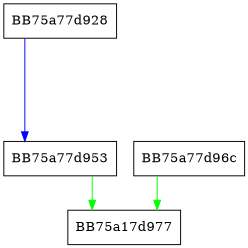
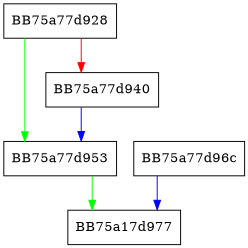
(25, 85) -> (25, 85)
none -> (102, 90)
(157, 188) -> (157, 188)
